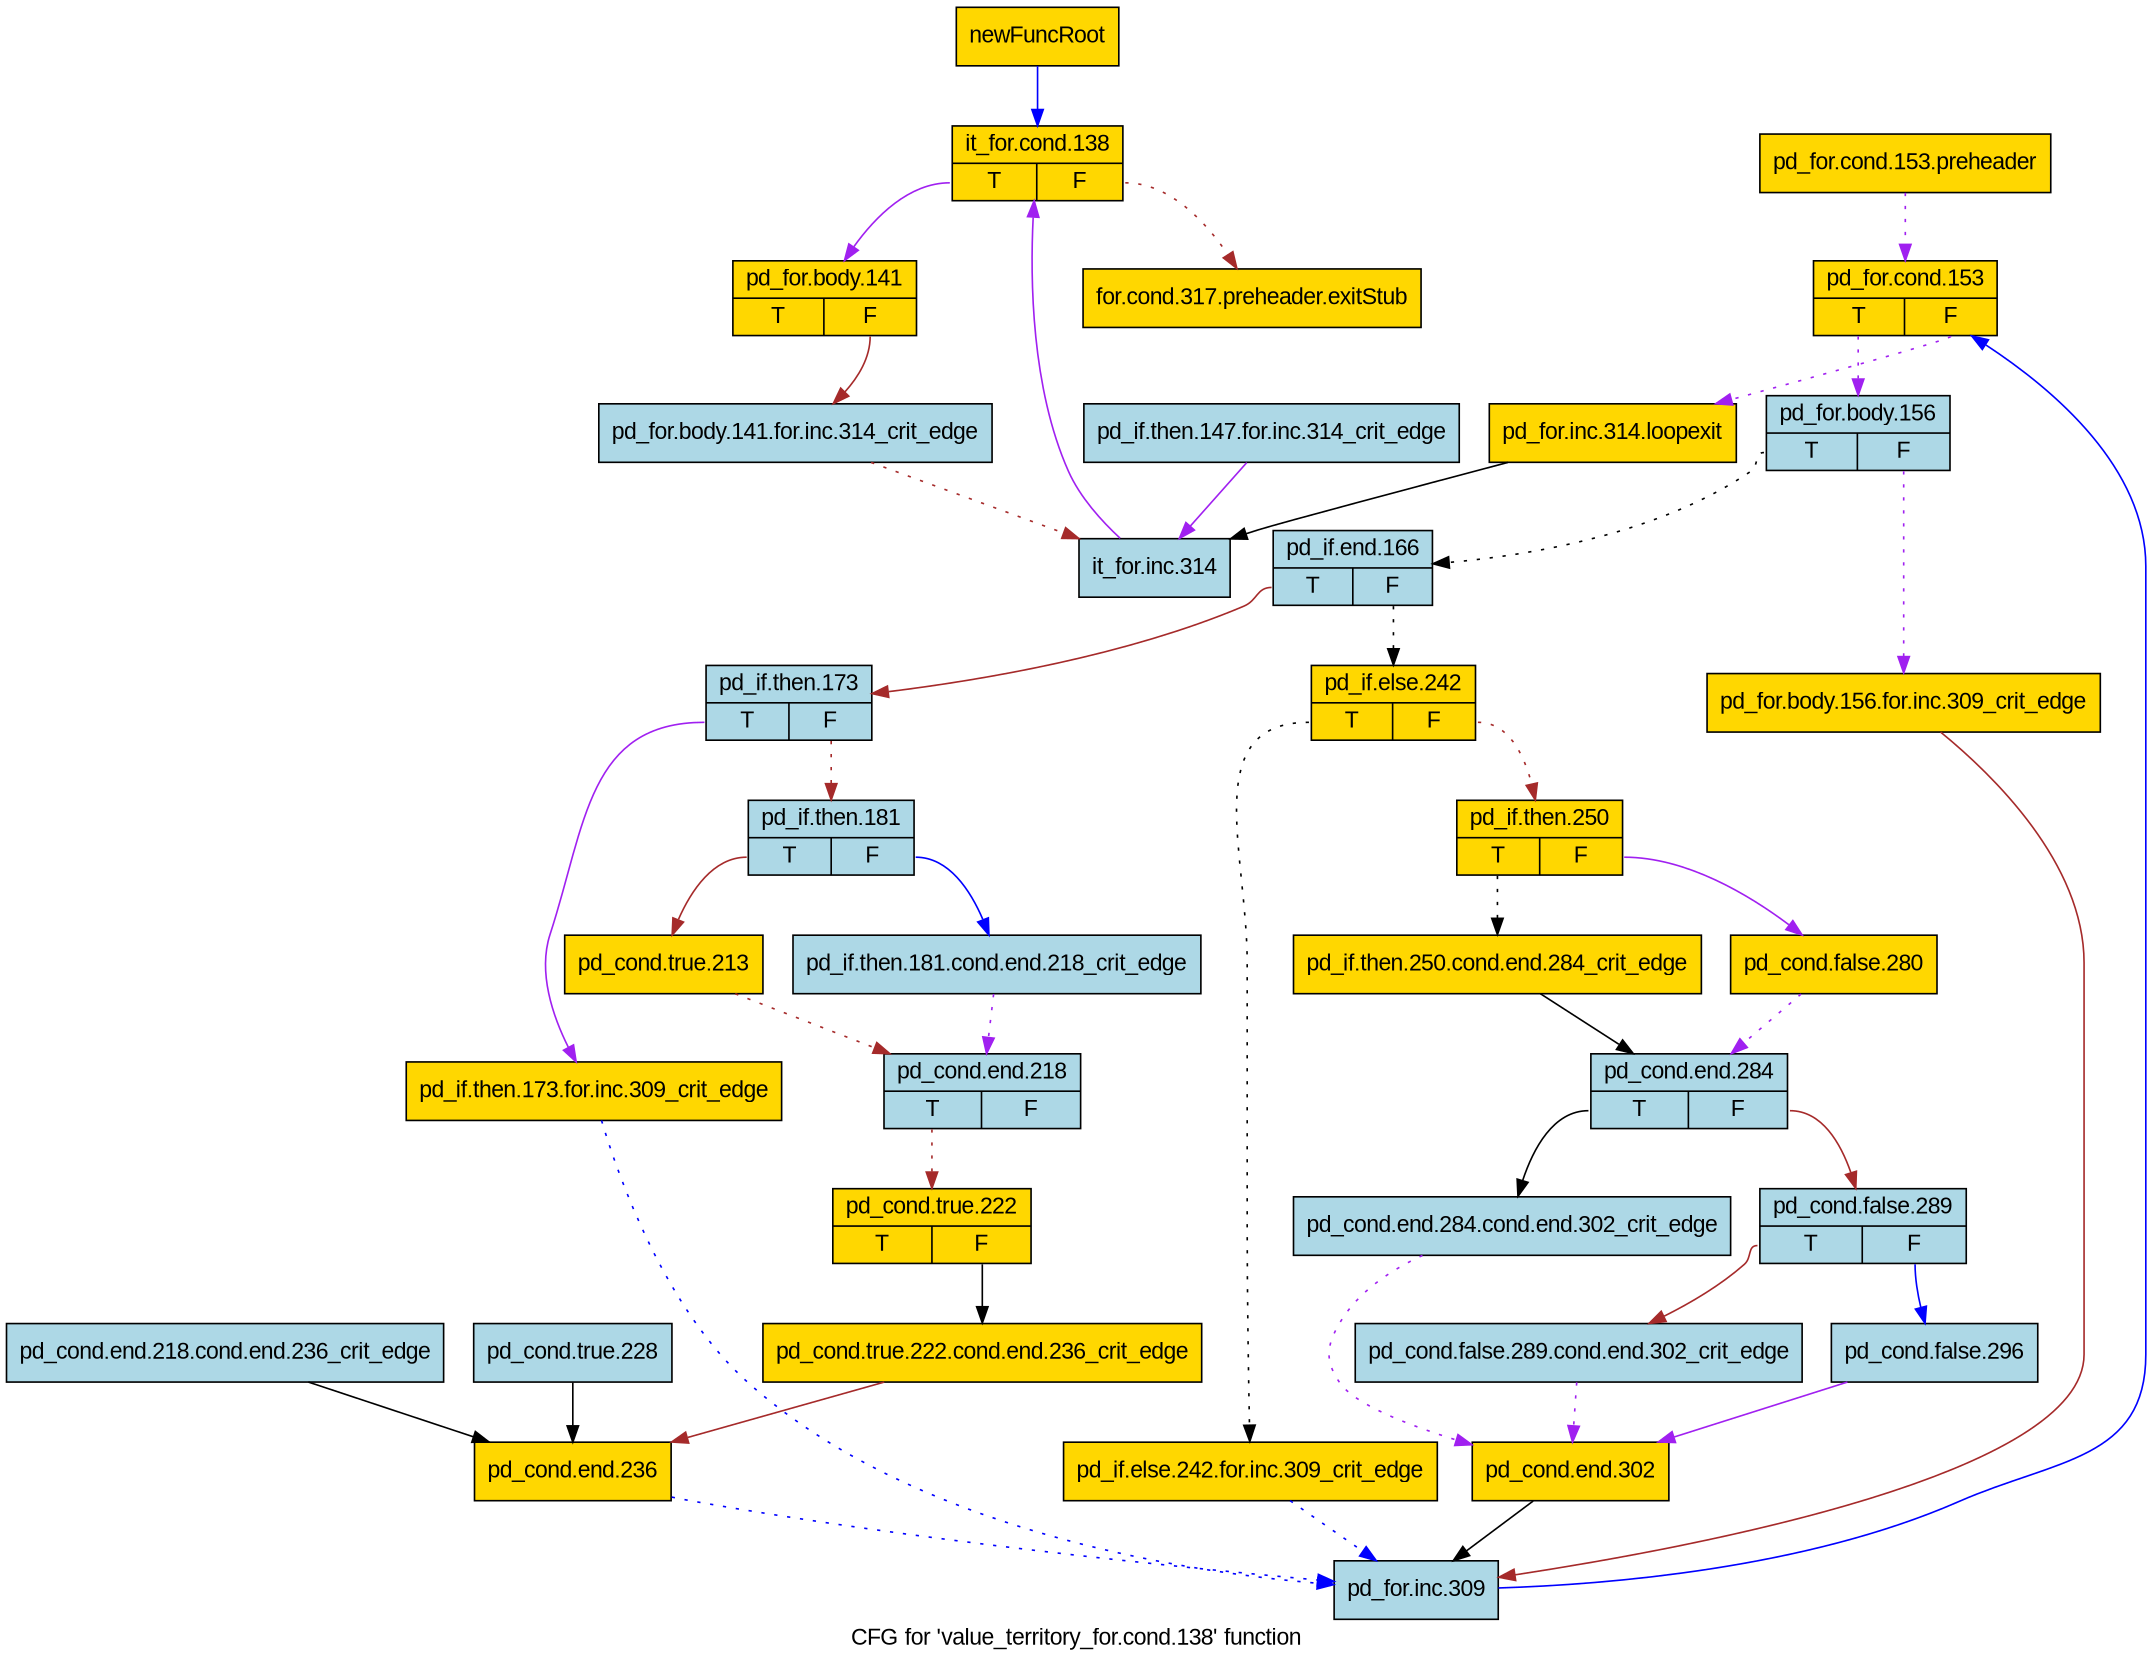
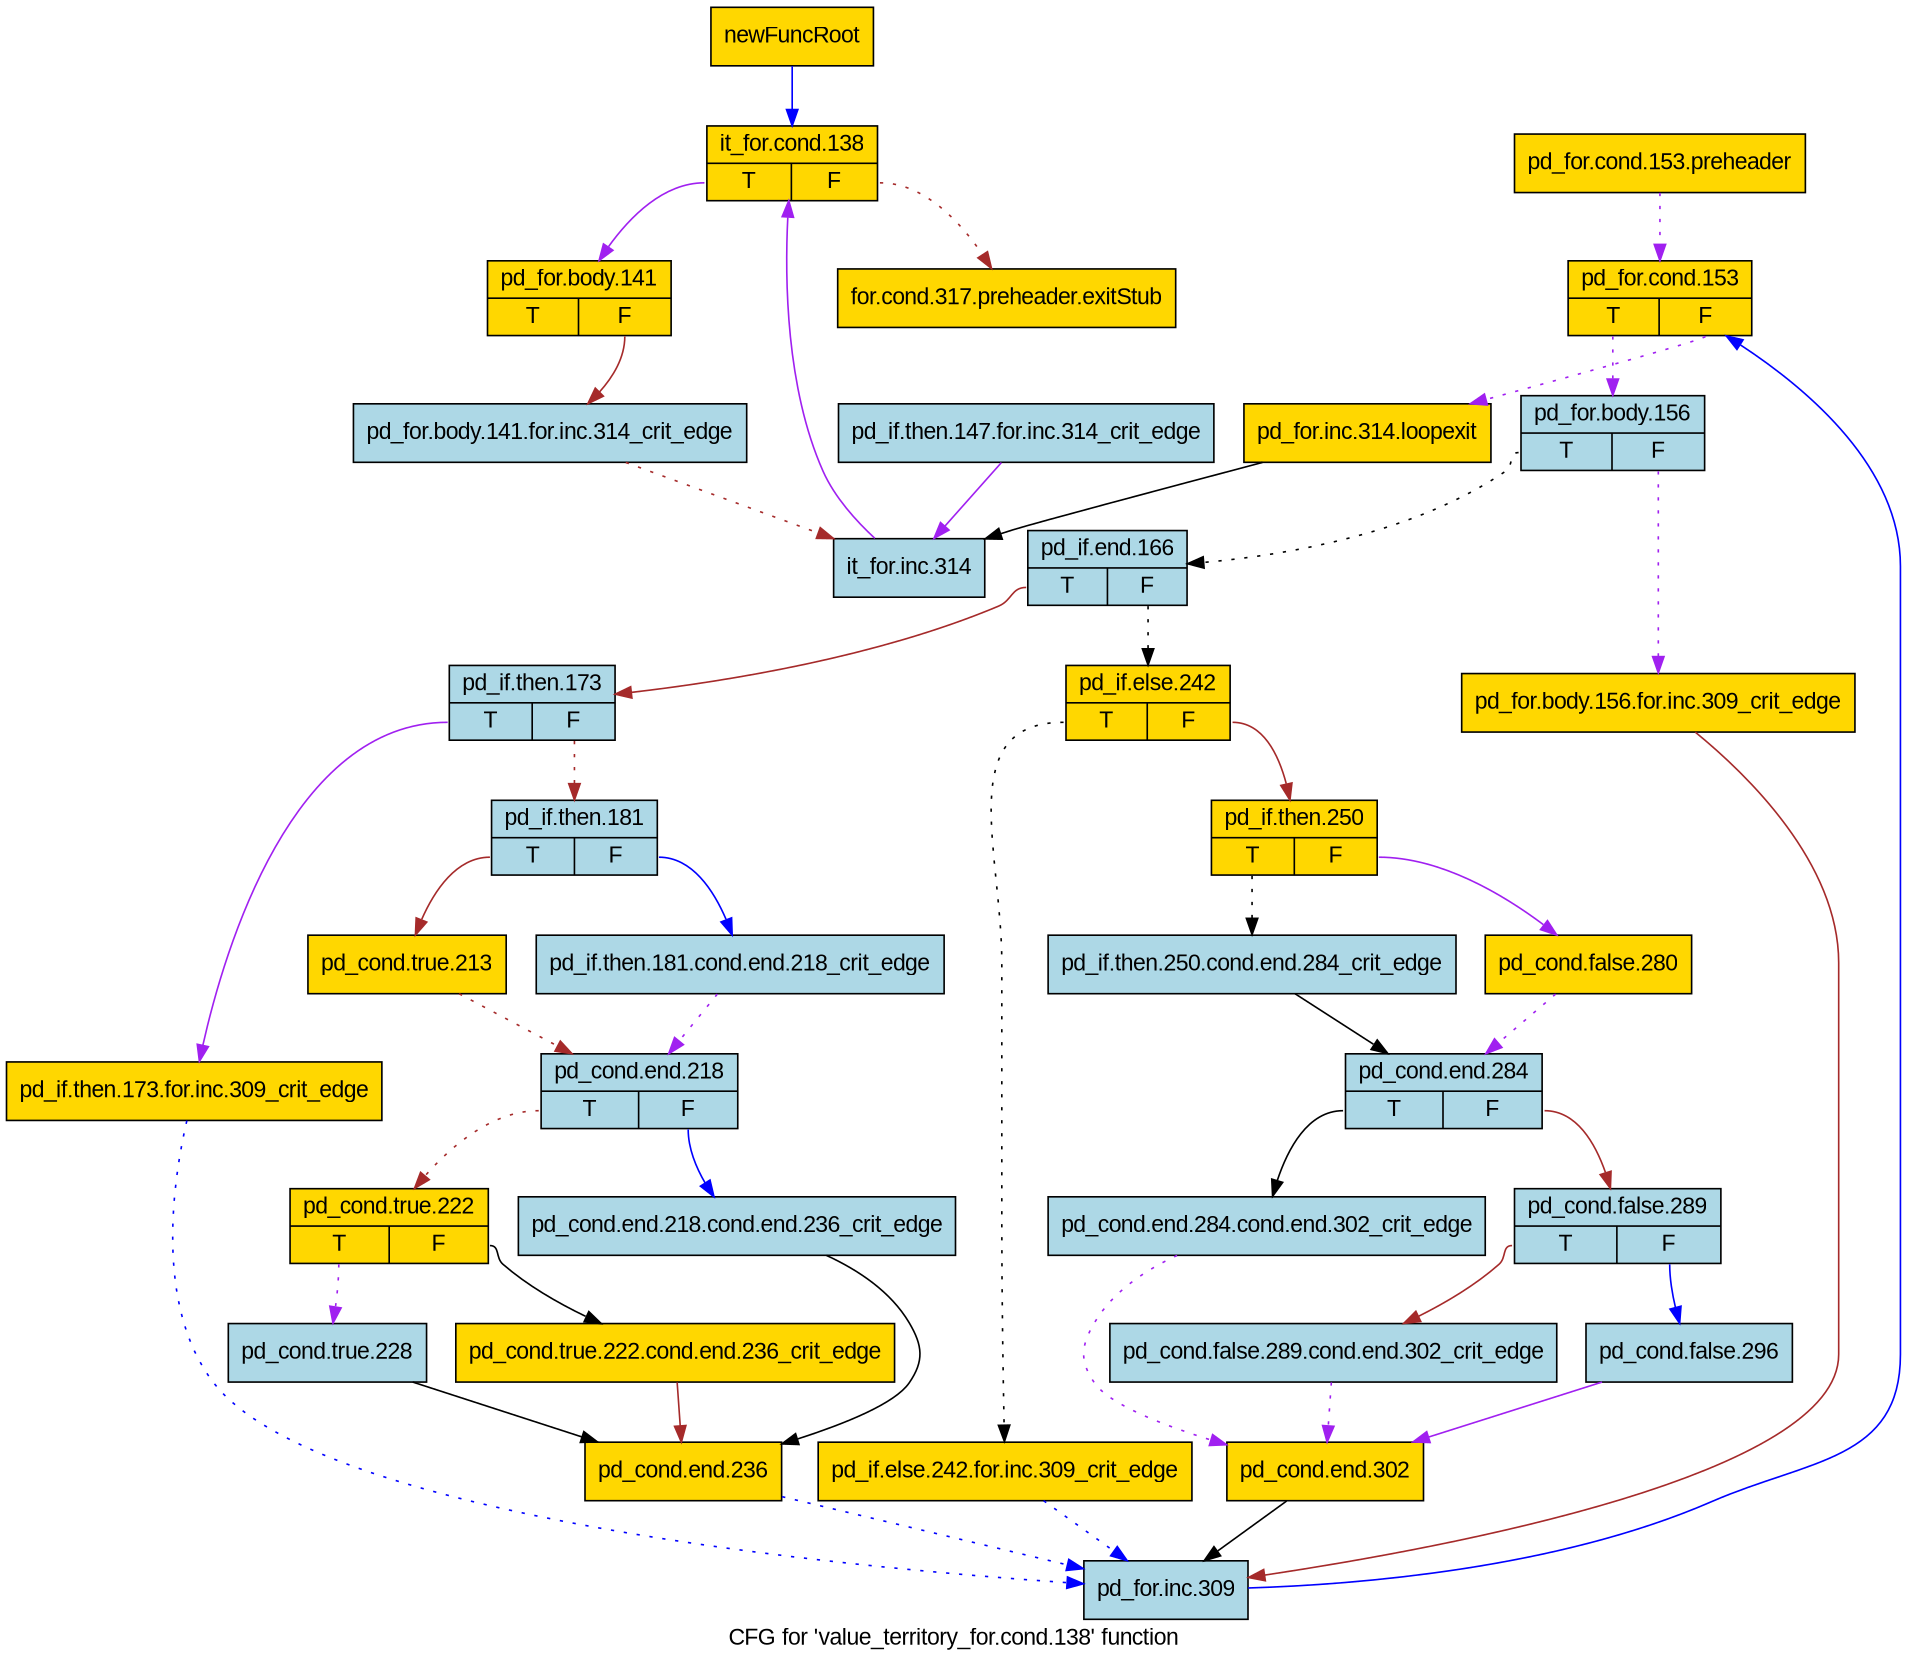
(1514, 744) -> (1269, 744)
(1497, 964) -> (1252, 964)
none -> (693, 1157)
none -> (338, 1286)
